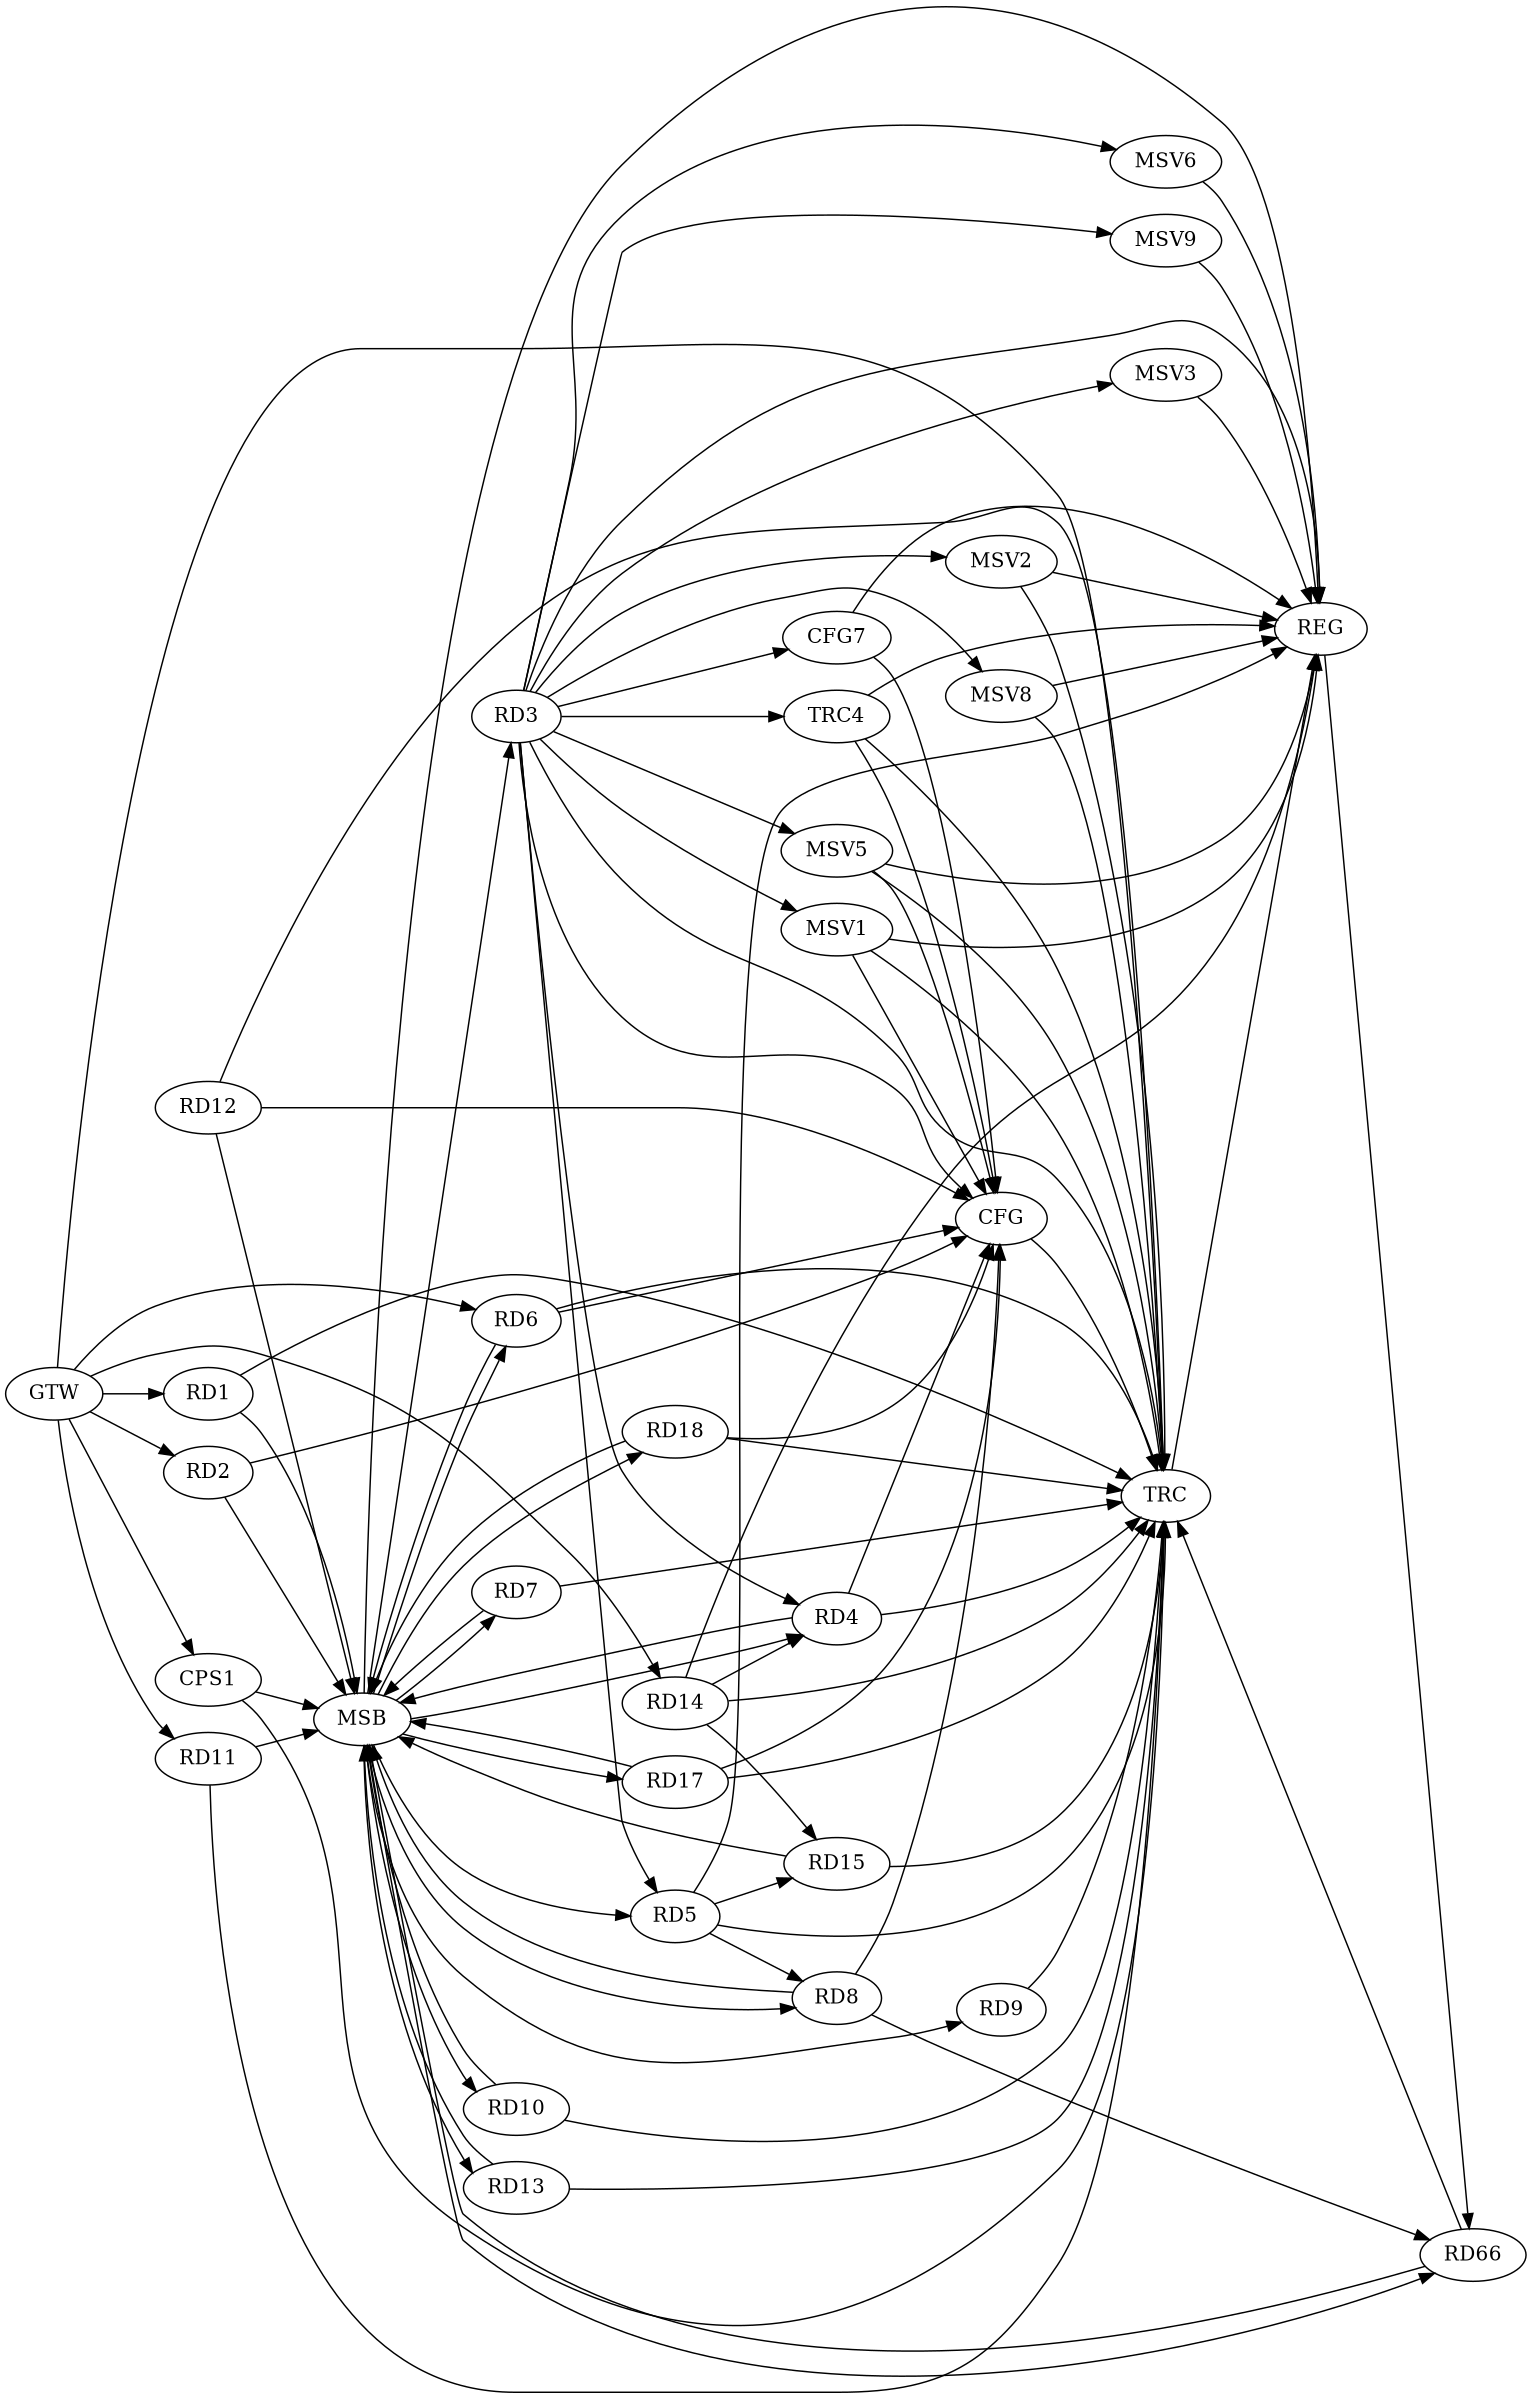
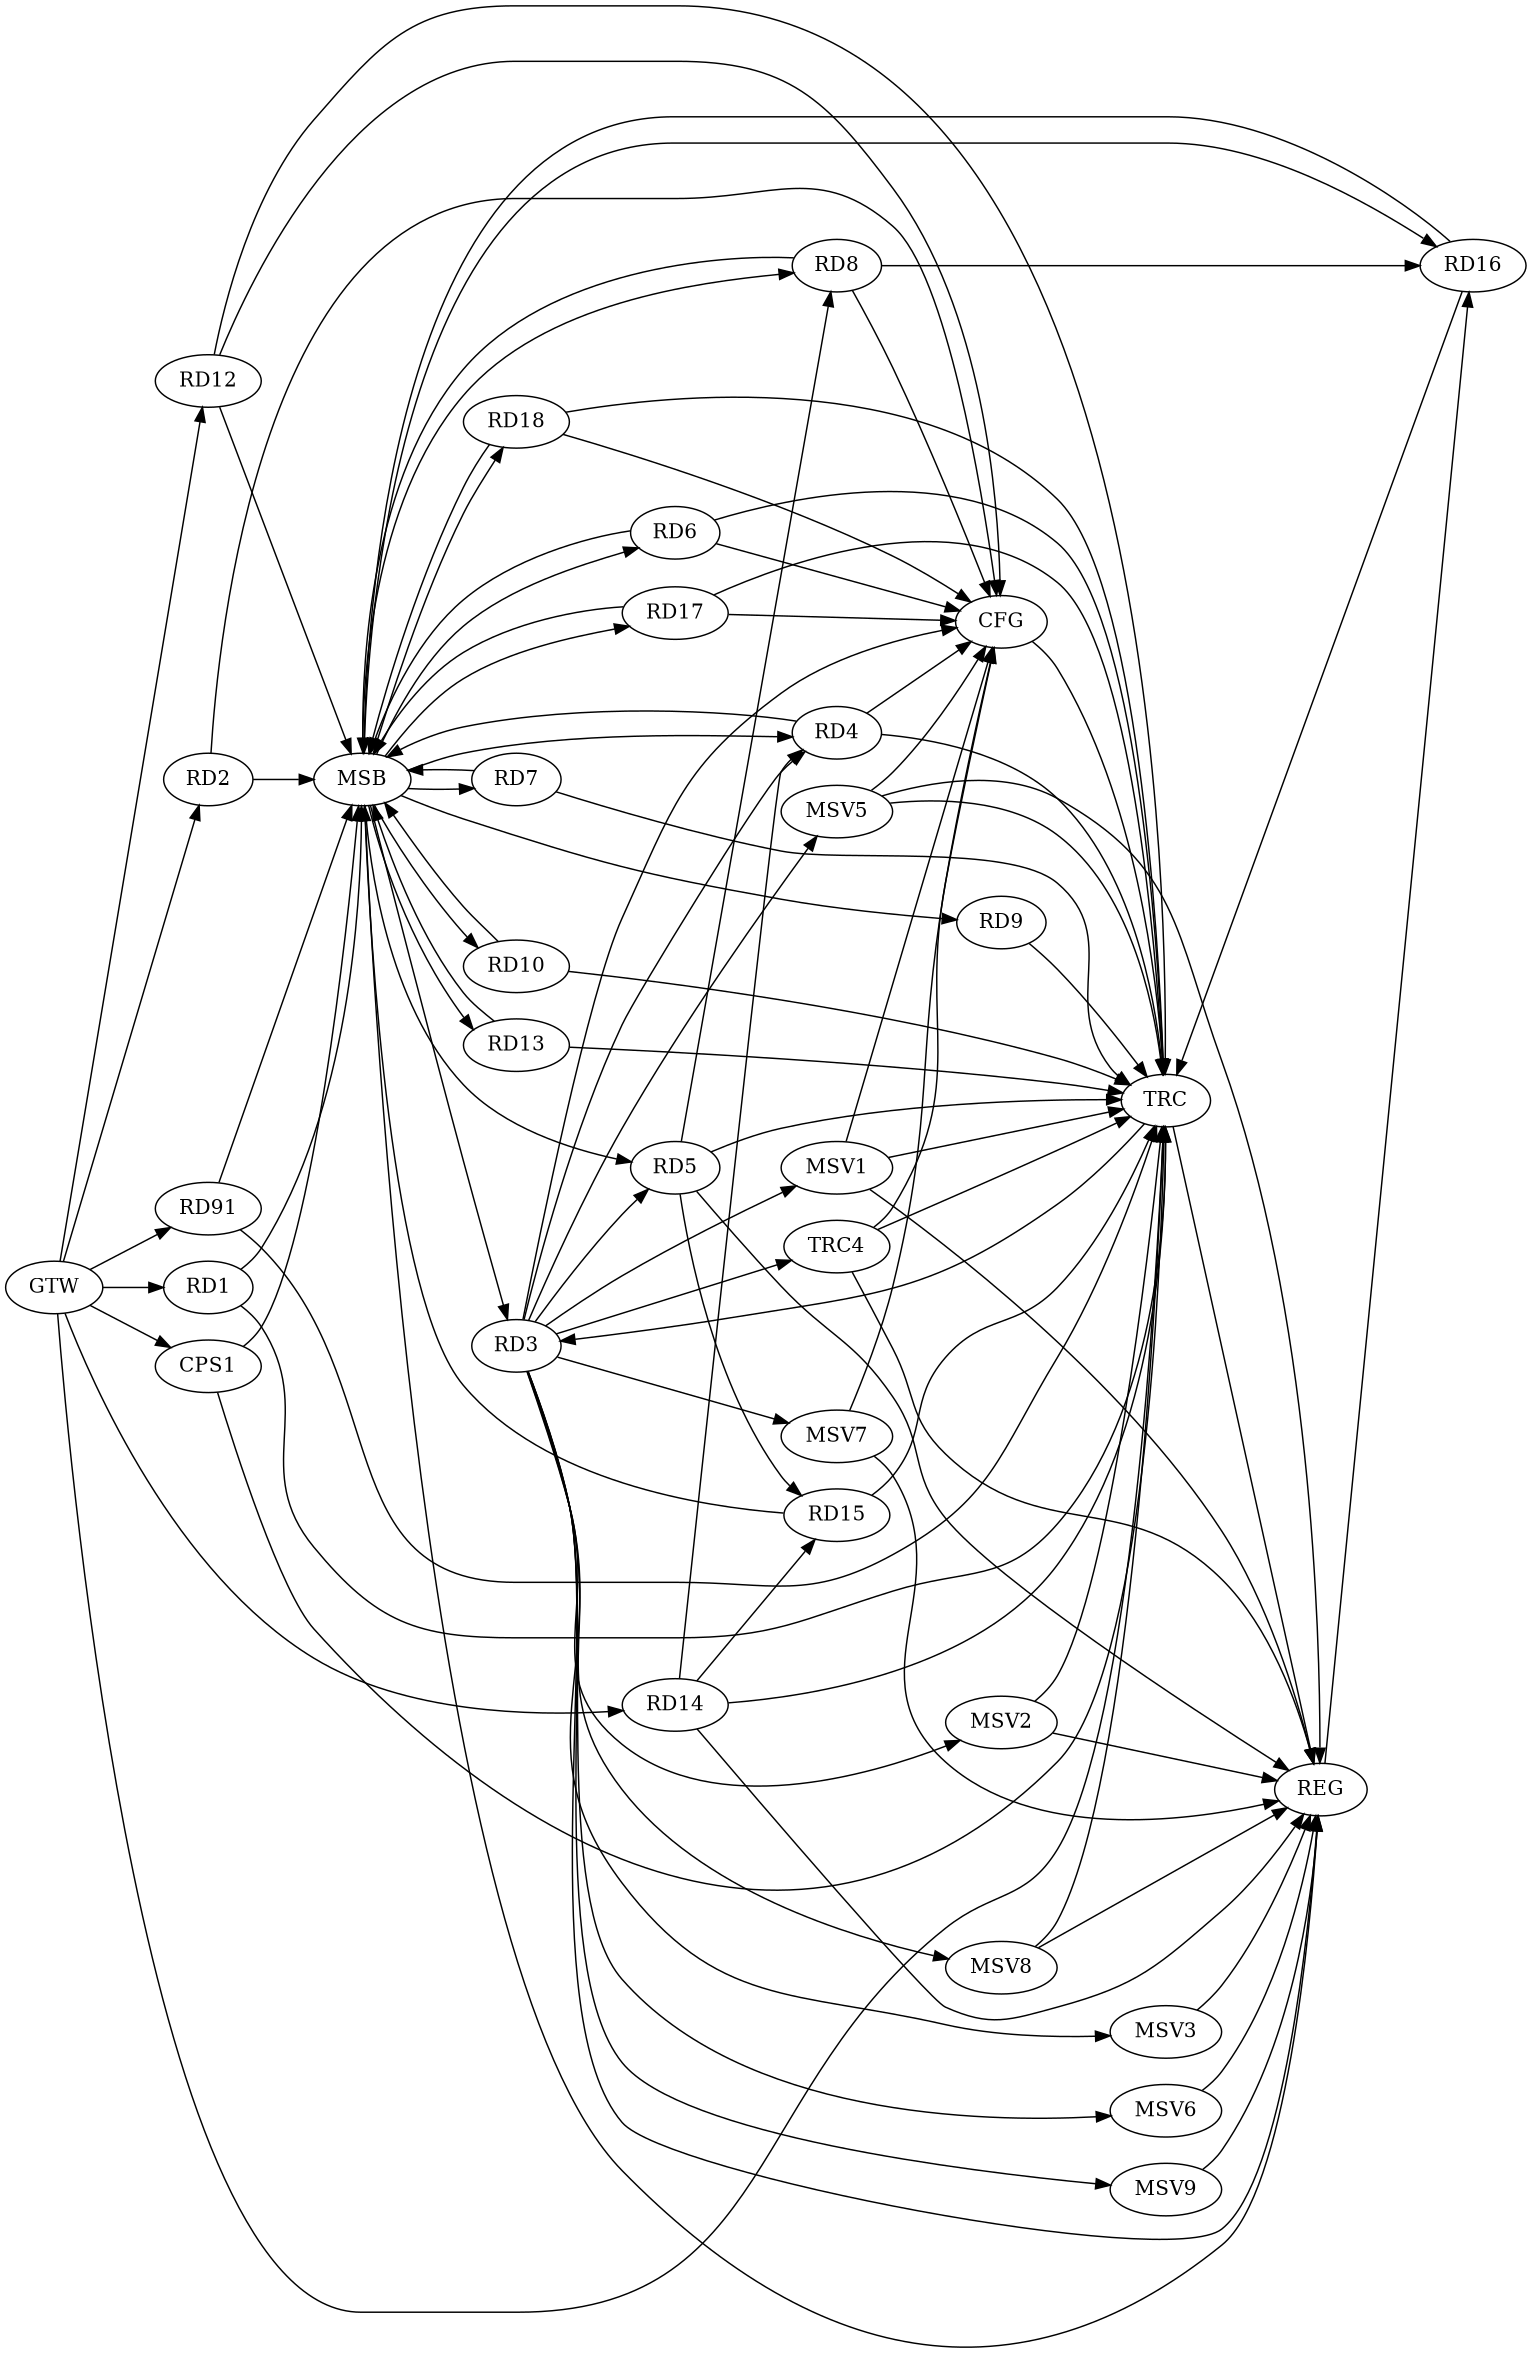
(837, 638) -> (837, 1436)
(886, 1044) -> (914, 1281)
(266, 1285) -> (130, 842)
(208, 1759) -> (208, 1209)
(1473, 2255) -> (1473, 266)
